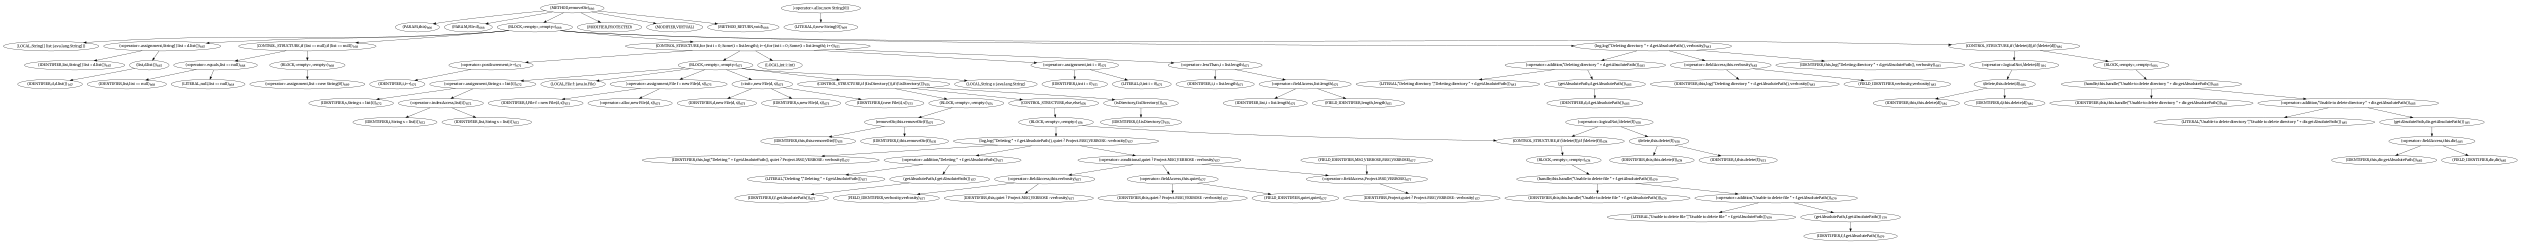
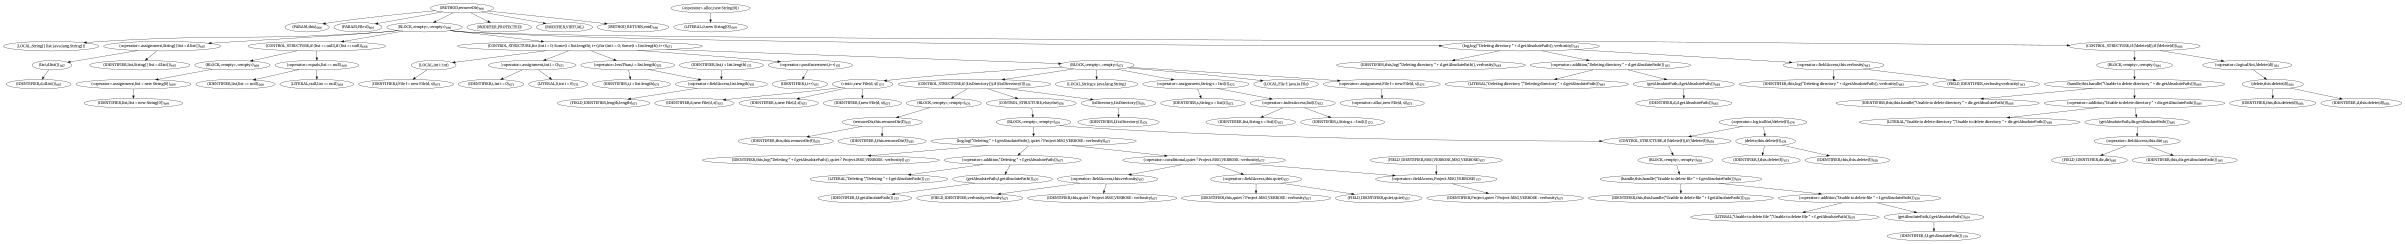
(1286, 93) -> (721, 73)
(603, 94) -> (421, 74)
none -> (133, 103)
